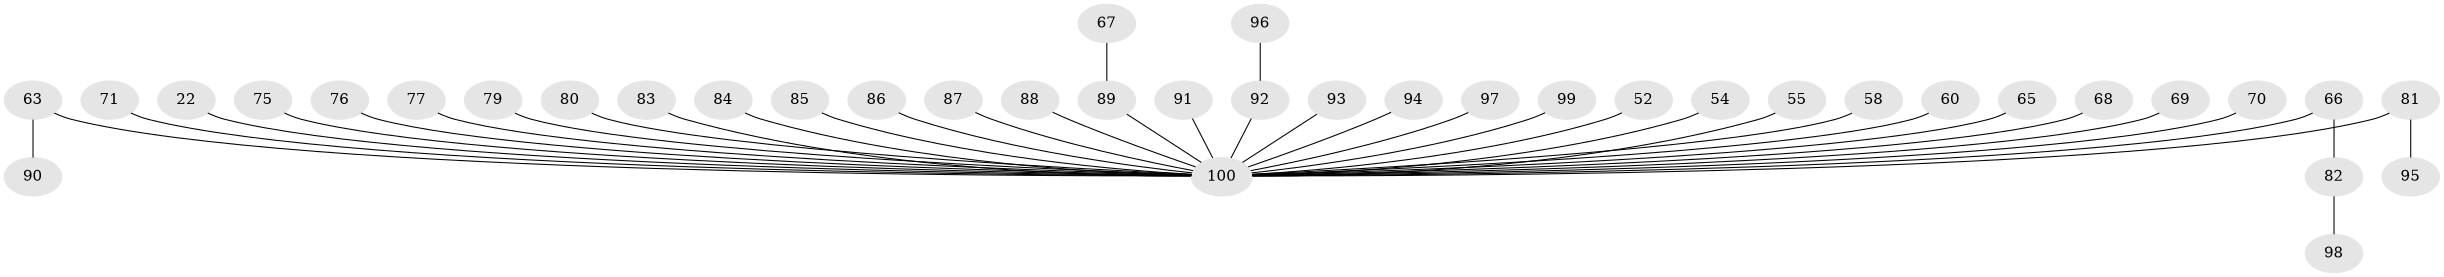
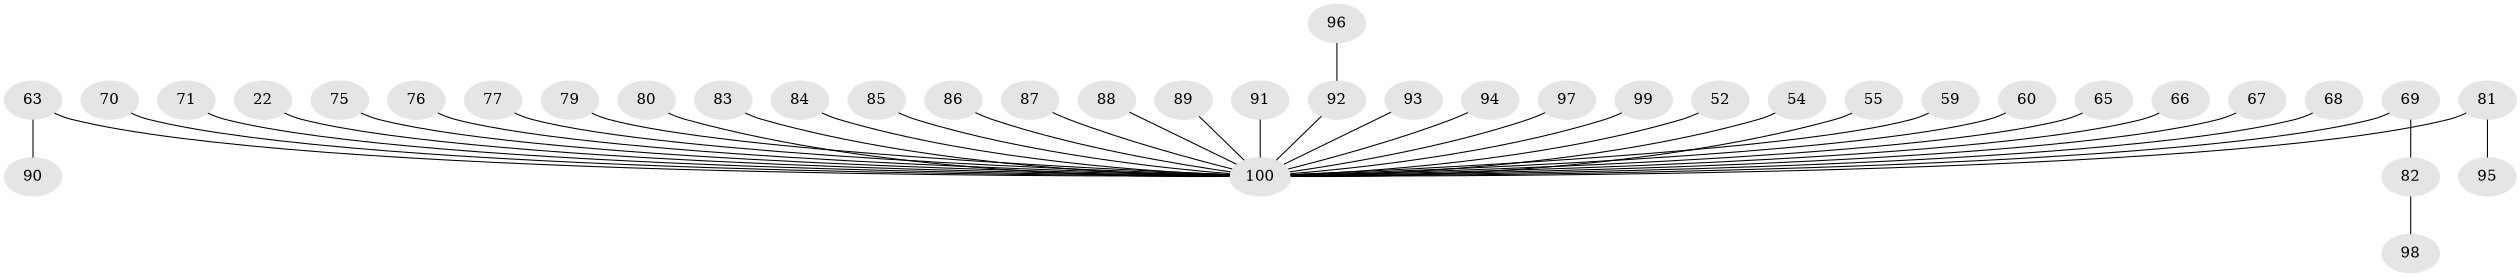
(1107, 62) -> (1765, 163)
(1874, 100) -> (1951, 100)
(2334, 139) -> (2411, 139)
